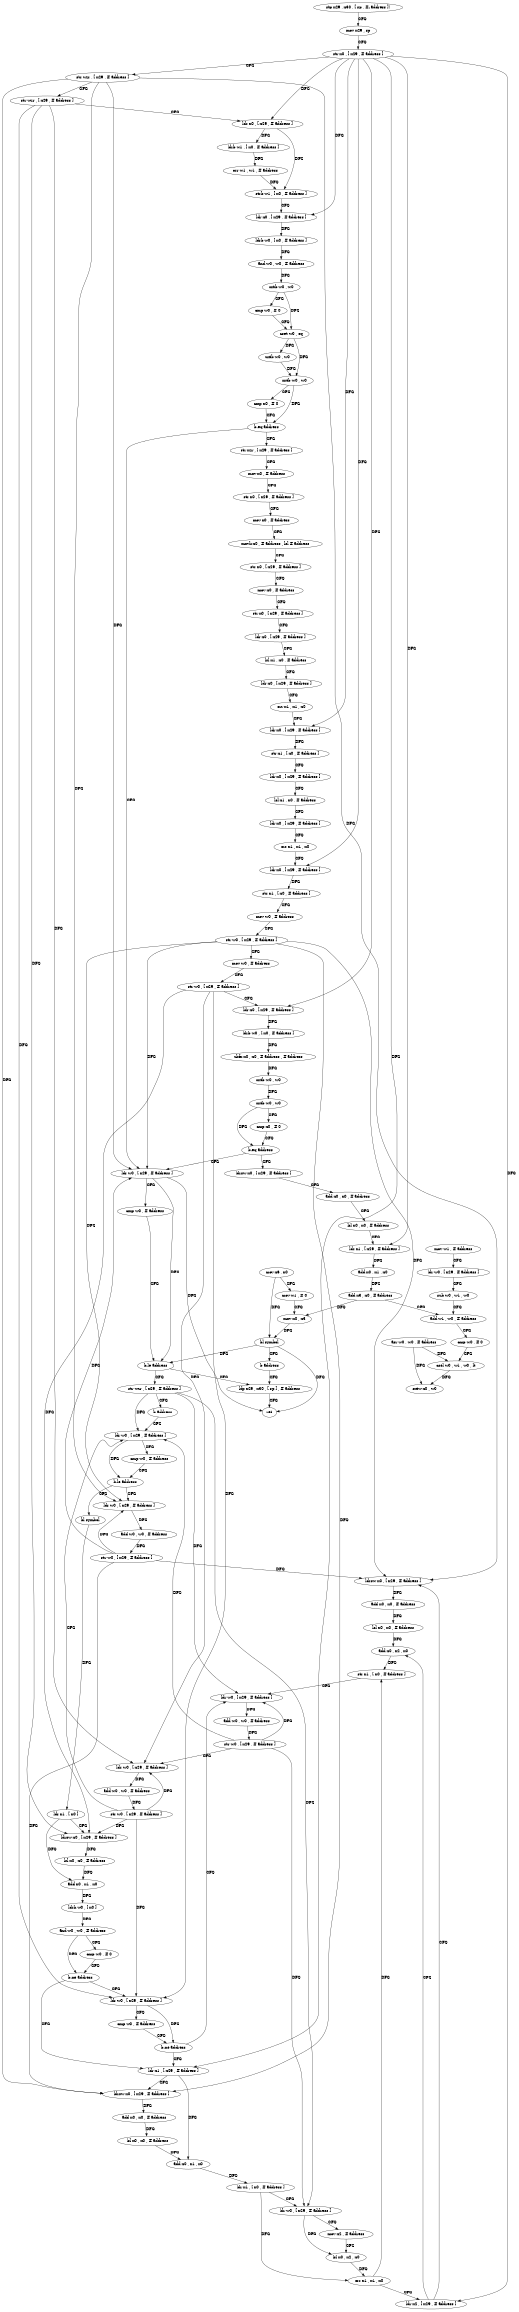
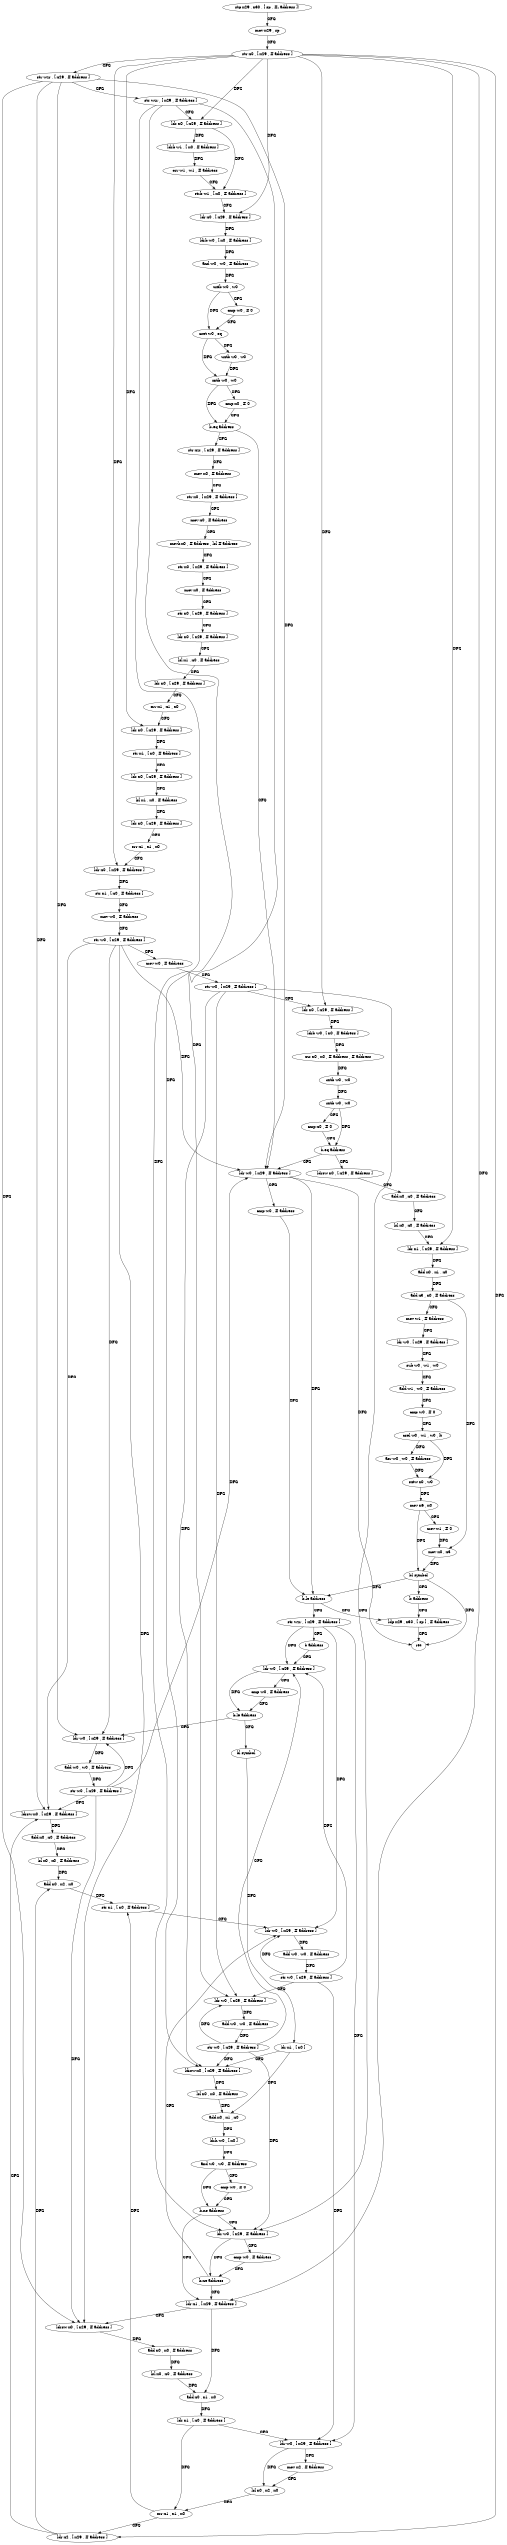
(274, 182) -> (214, 182)
(268, 1057) -> (338, 1057)
(299, 1307) -> (444, 1541)
(410, 1307) -> (429, 1306)
(434, 1353) -> (416, 1446)
none -> (421, 1493)
(427, 1978) -> (40, 2211)
